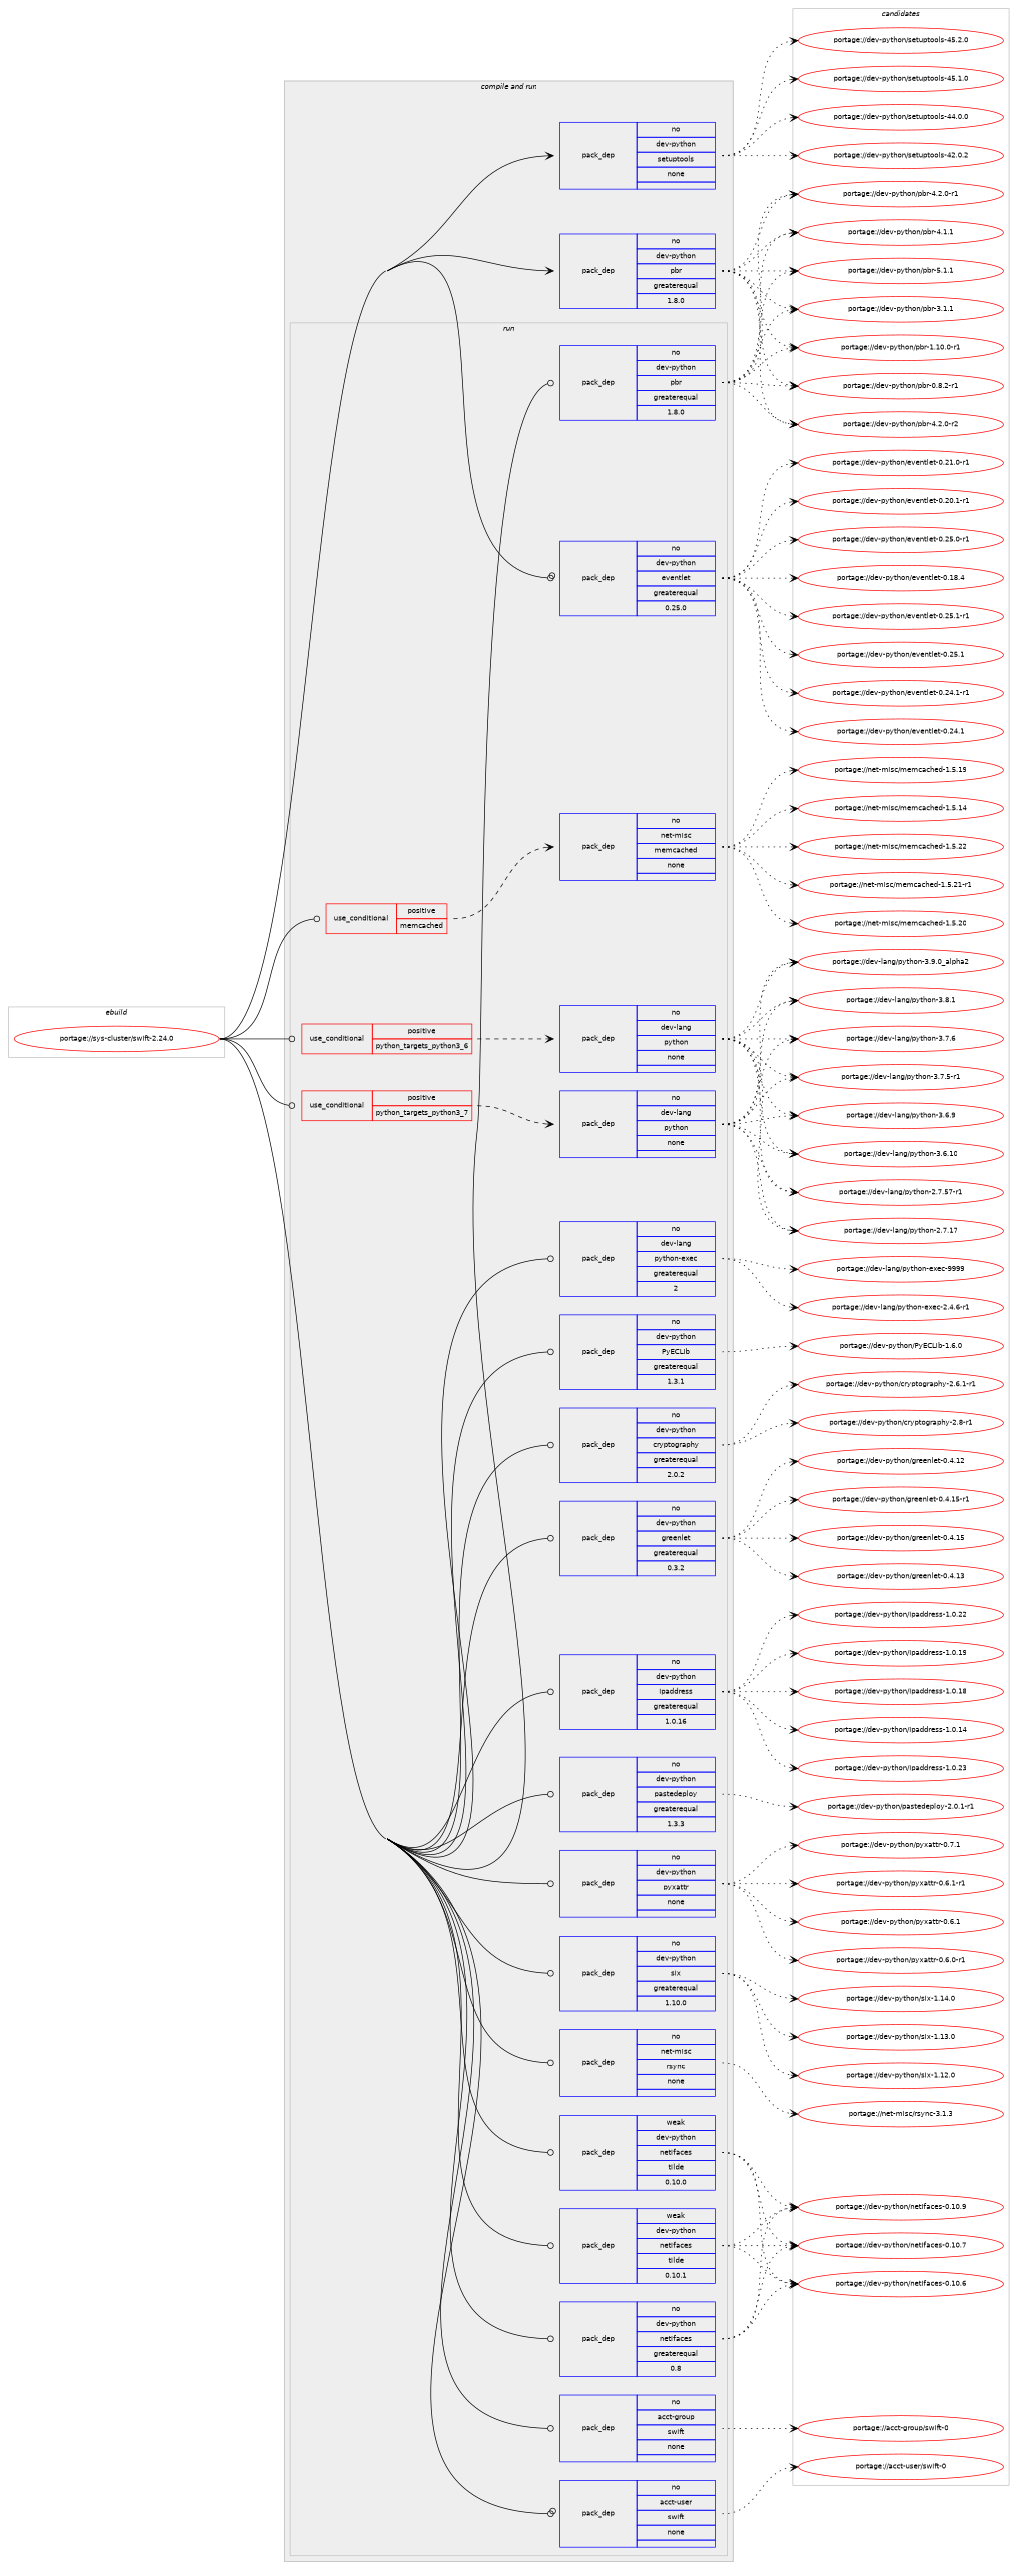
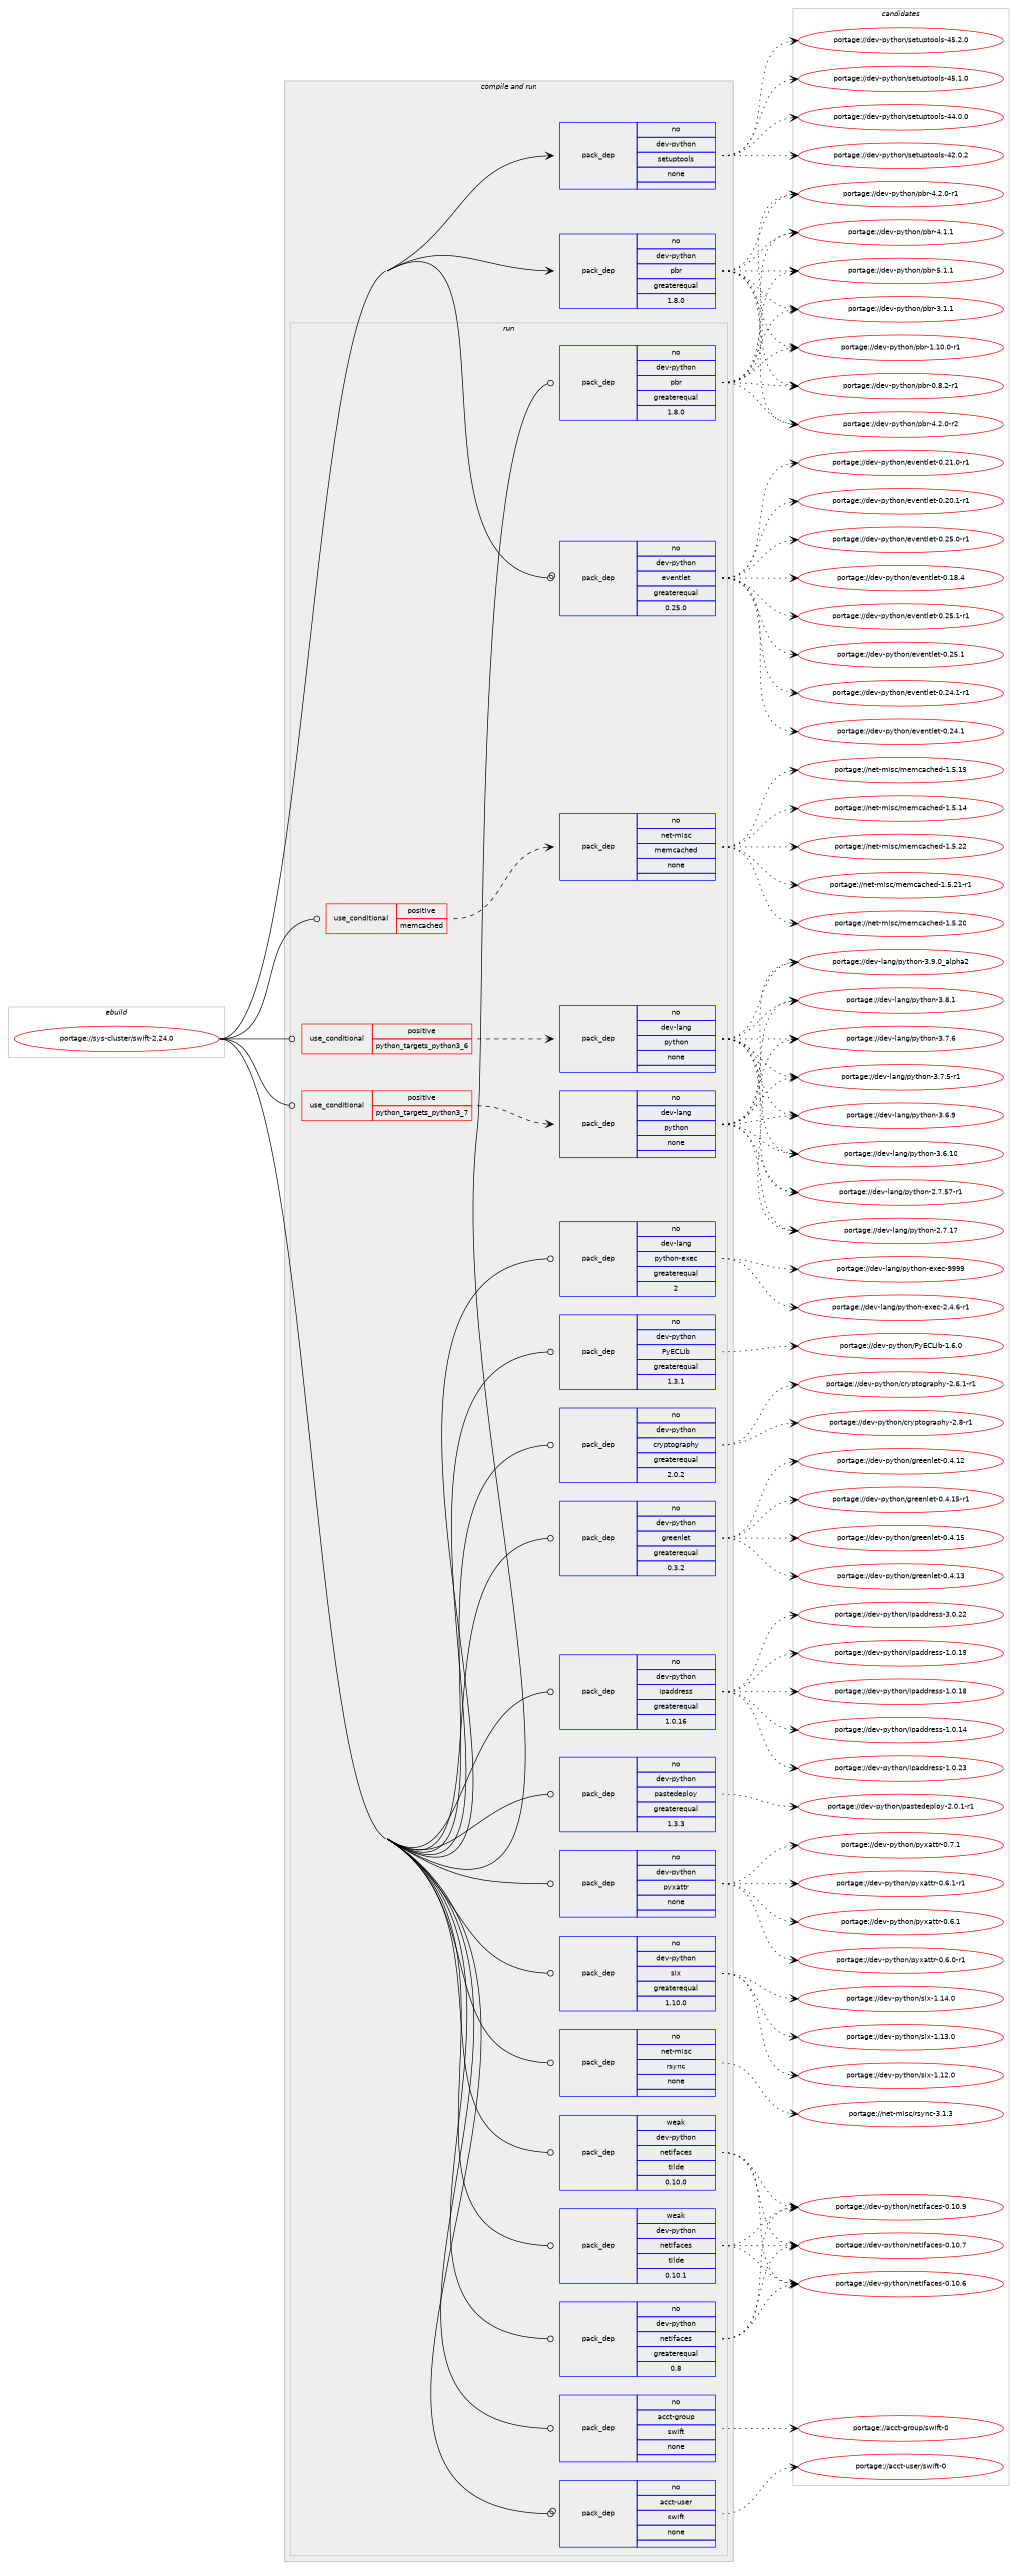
(901, 1615) -> (901, 1615)
